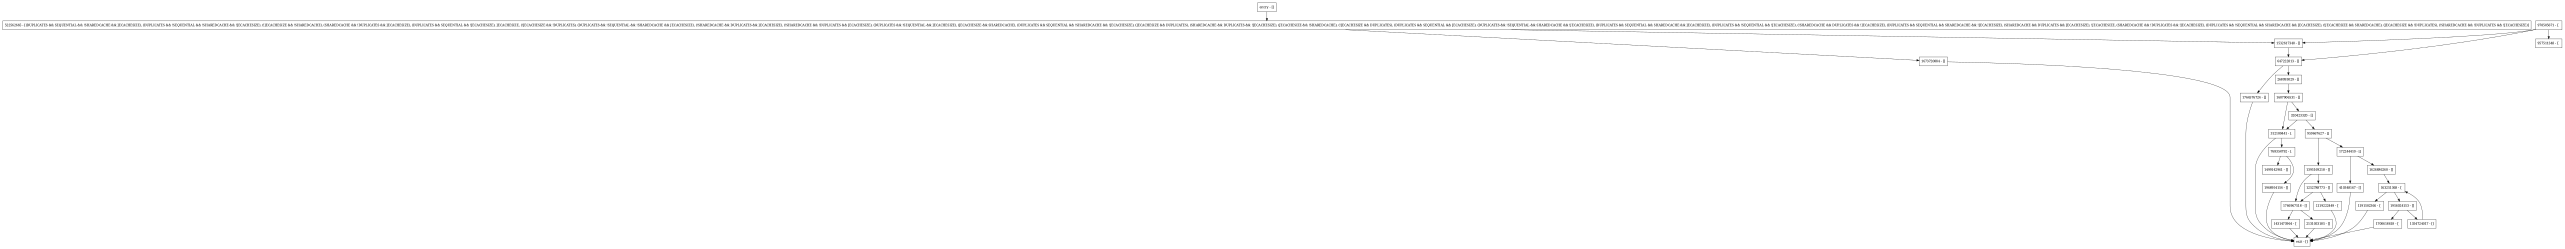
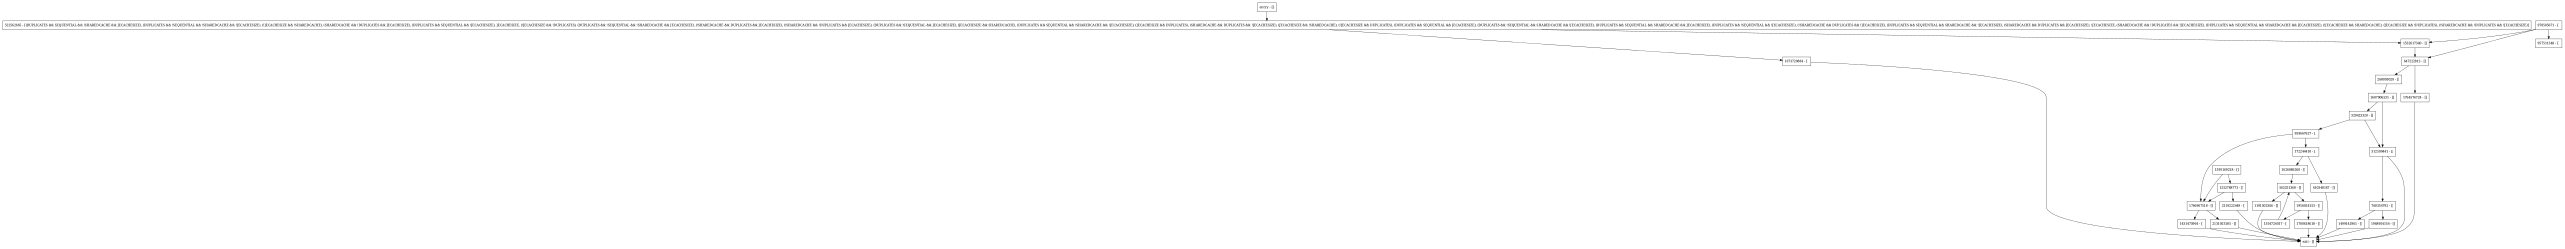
(2318, 150) -> (2232, 149)
none -> (2330, 233)
